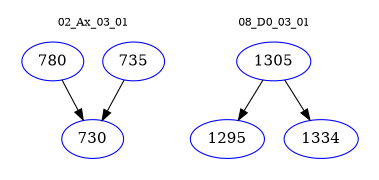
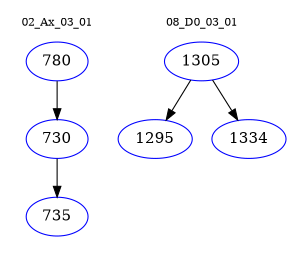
(116, 95) -> (57, 173)
